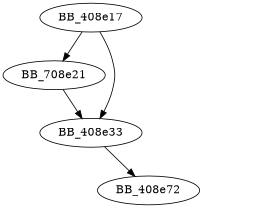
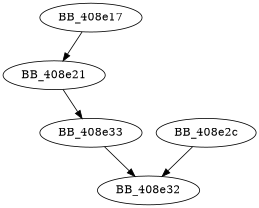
(115, 71) -> none
(54, 75) -> (54, 75)
none -> (206, 133)
(149, 190) -> (149, 190)
